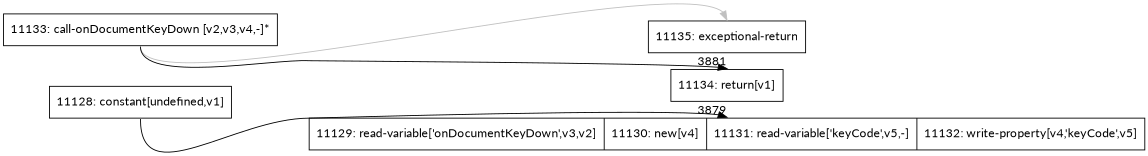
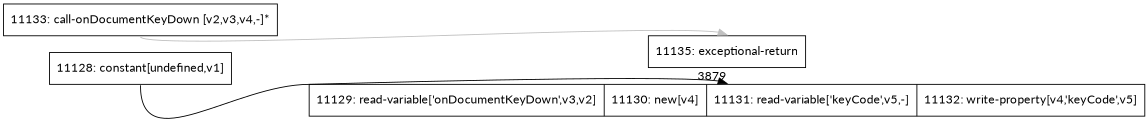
(727, 85) -> none
